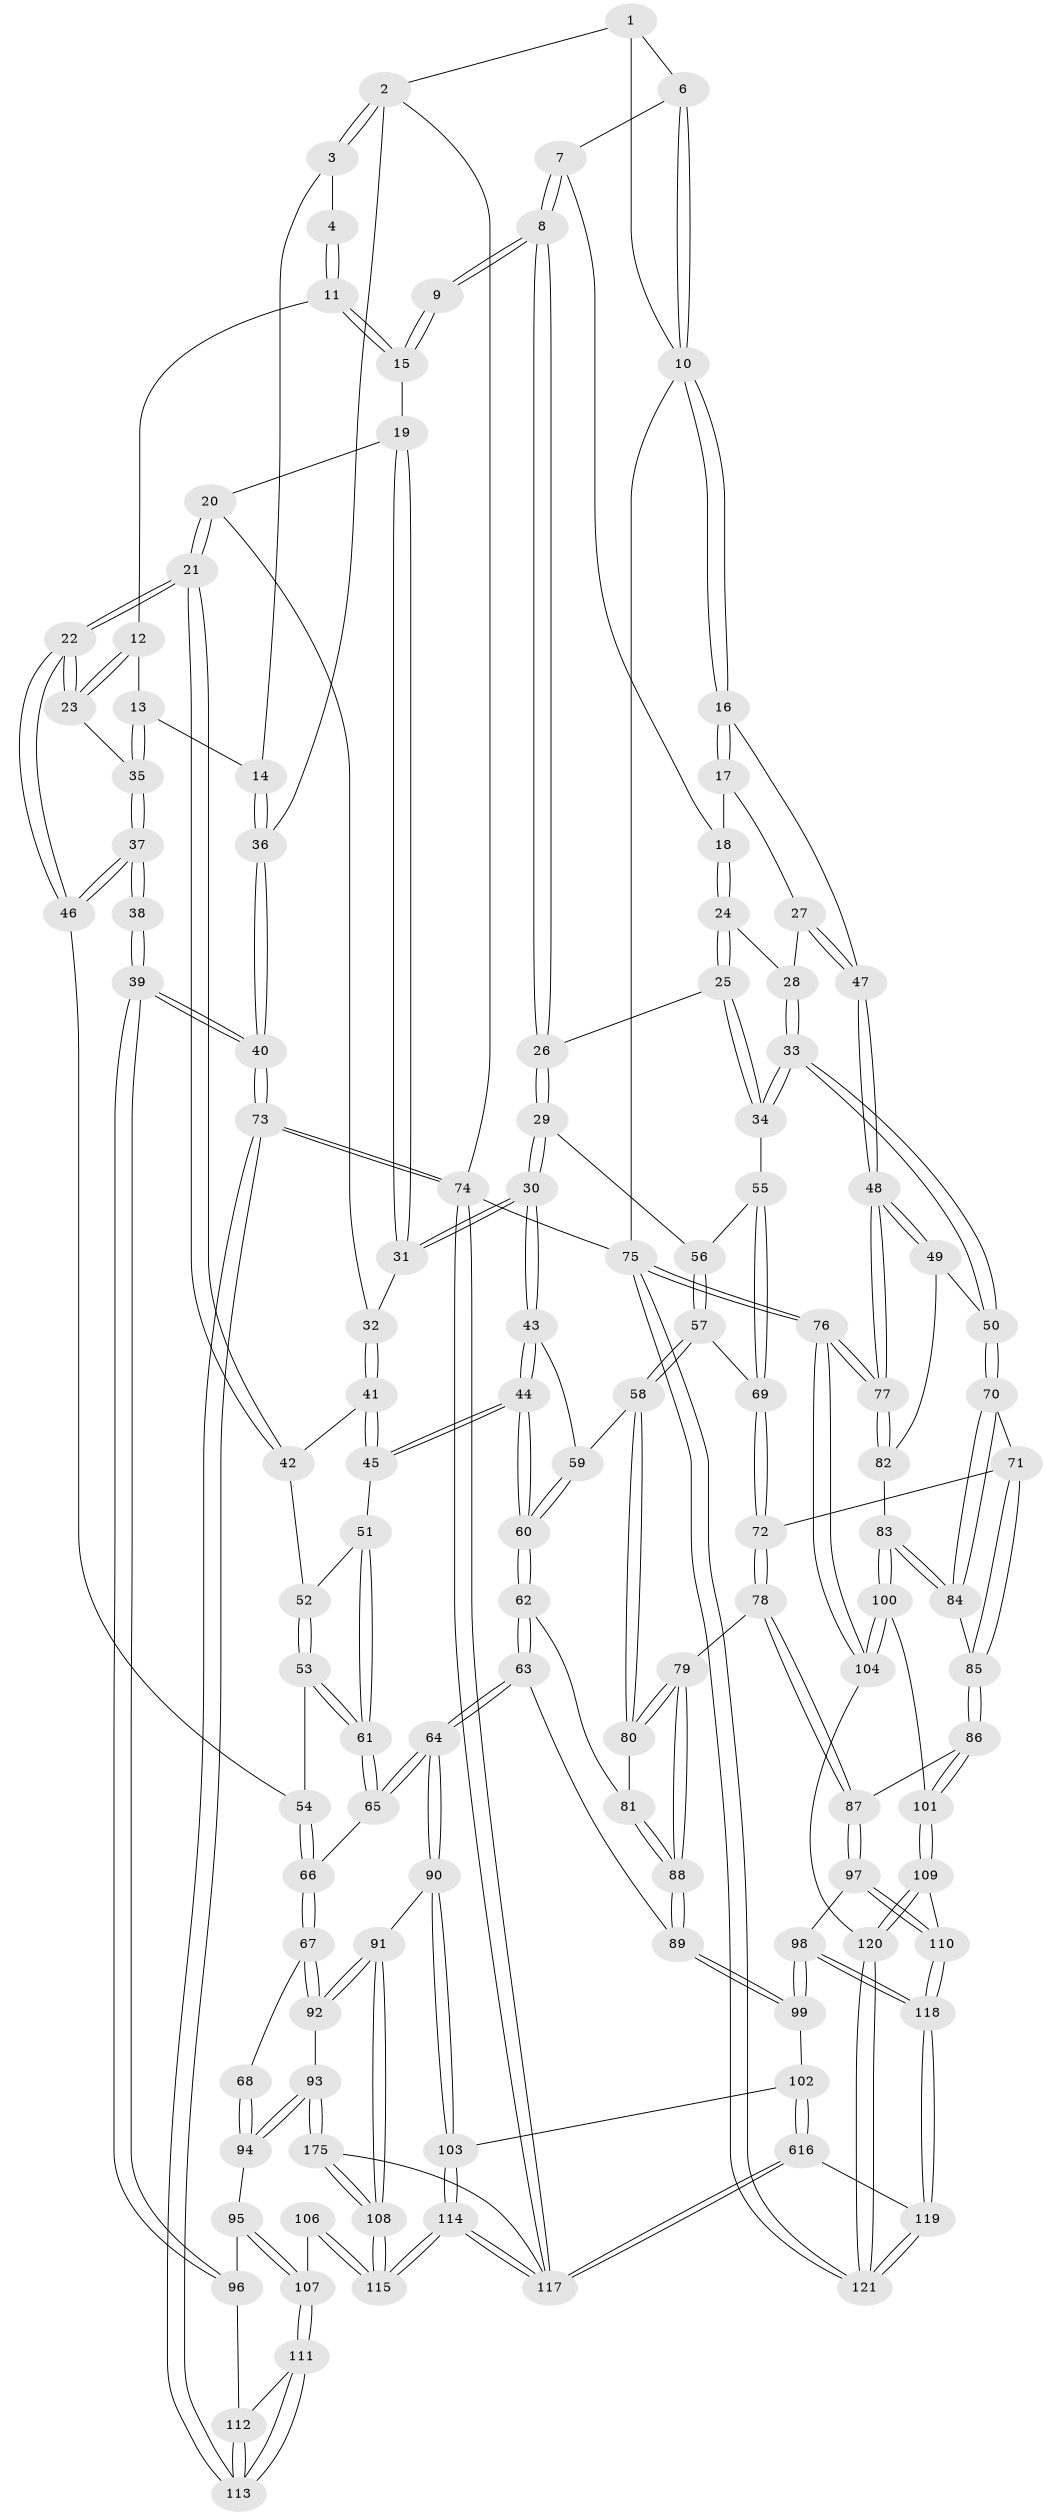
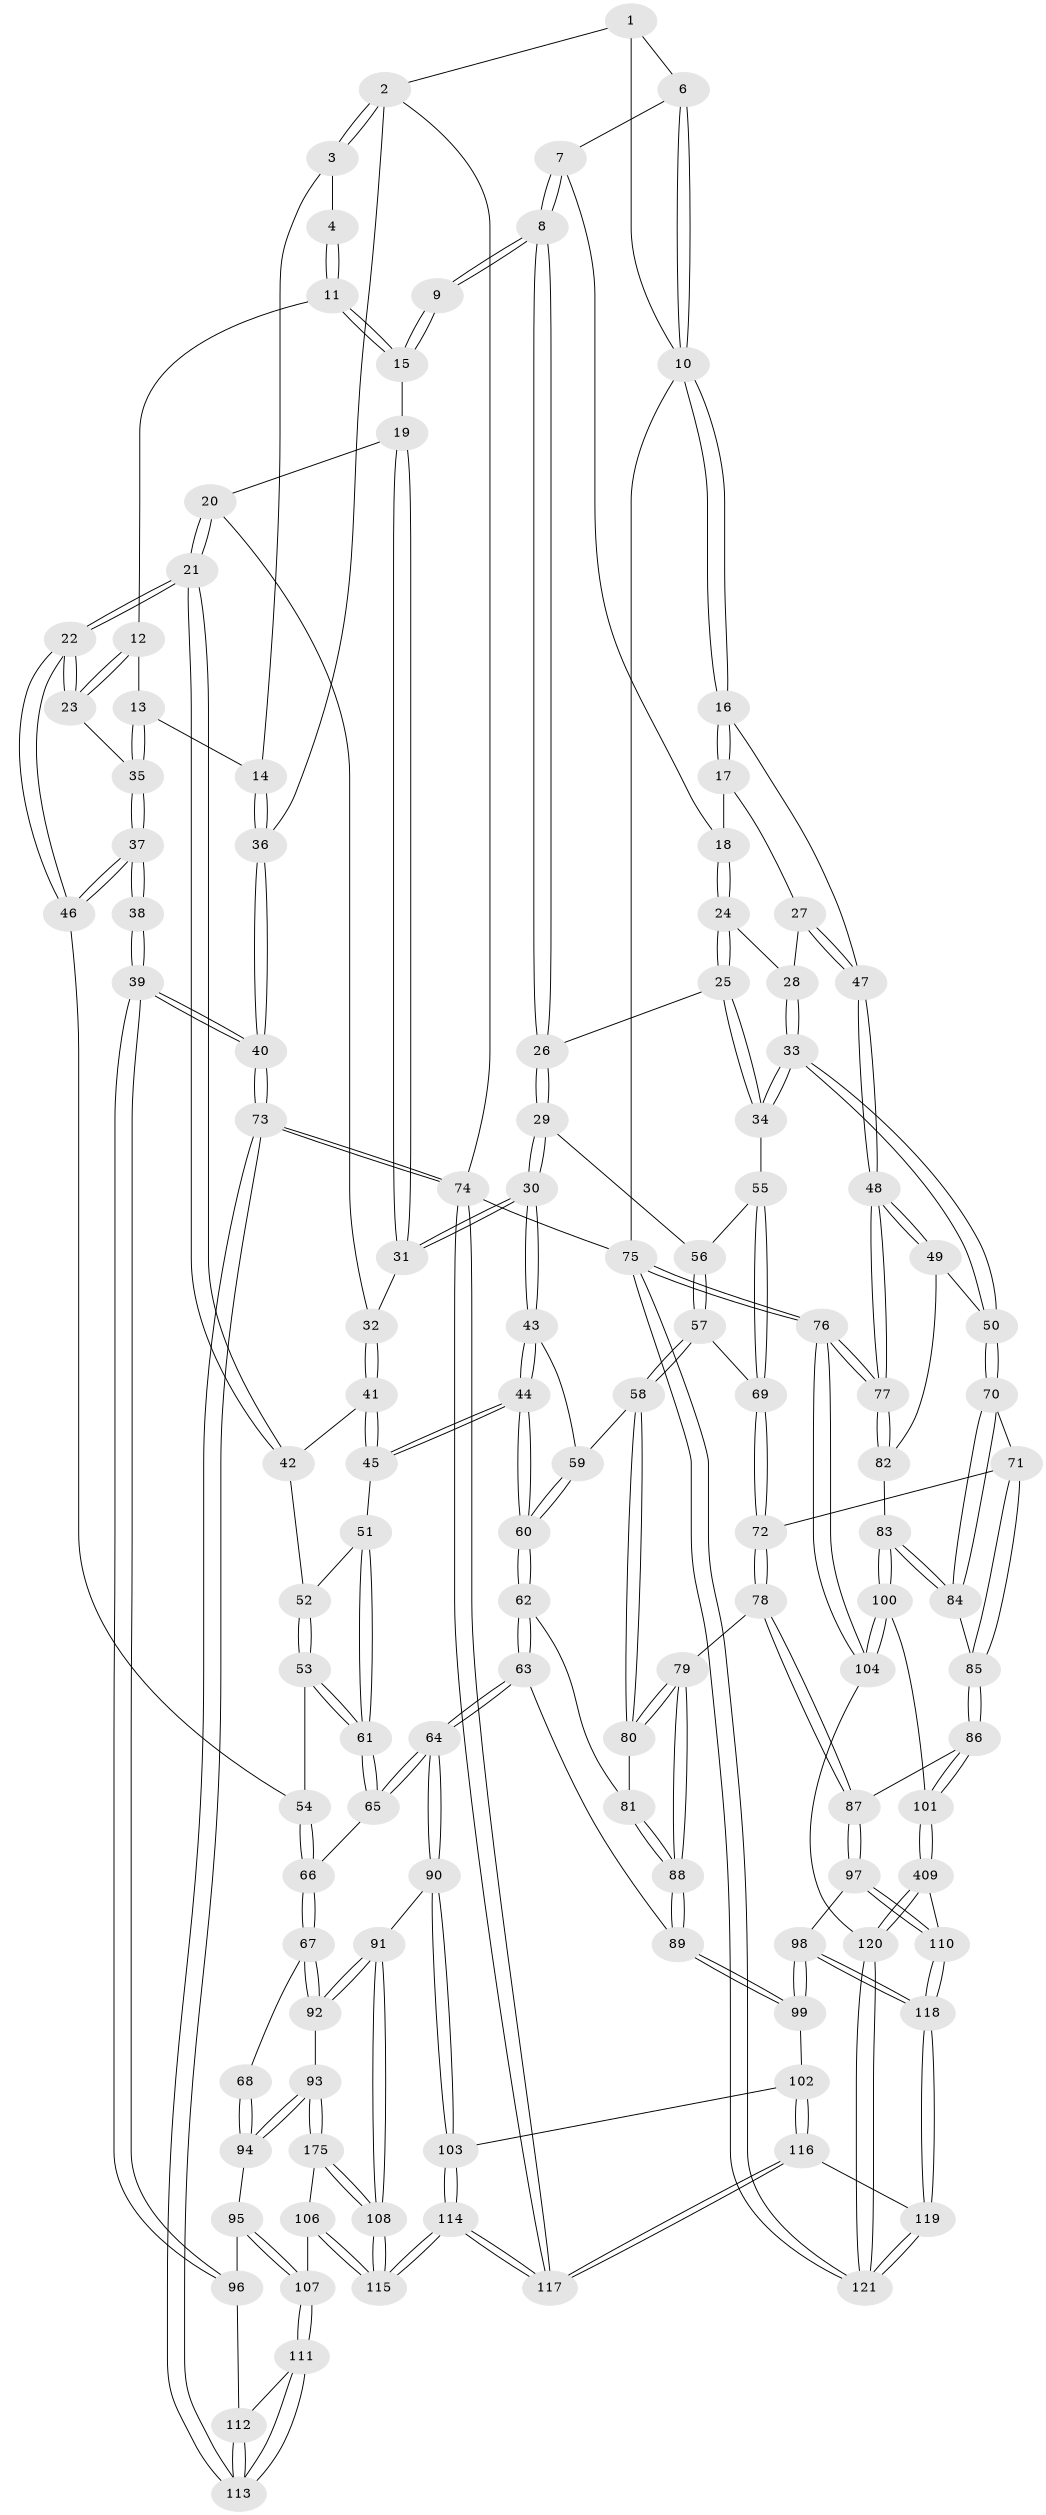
(926, 1876) -> (926, 1876)
(802, 2151) -> (802, 2151)
(465, 2189) -> (312, 2185)
